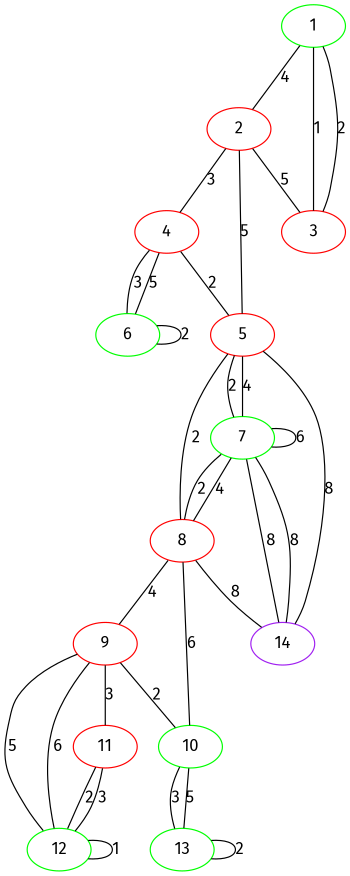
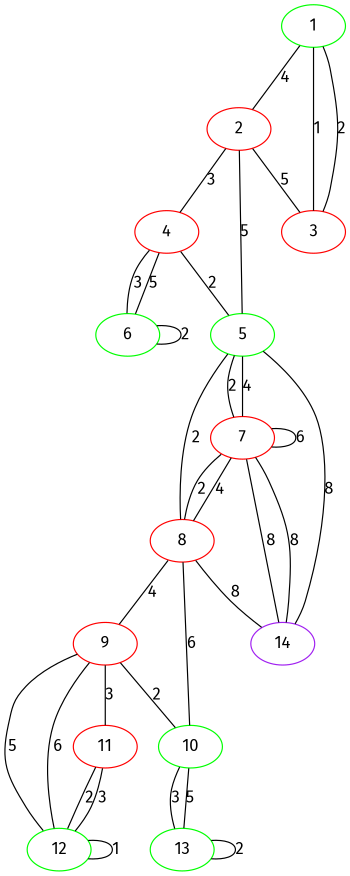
(243, 335) -> (243, 335)
(243, 438) -> (243, 438)
